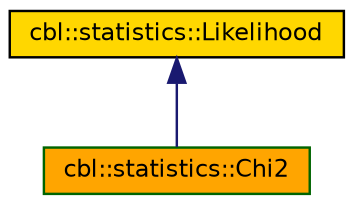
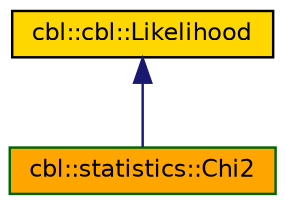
(177, 34) -> (143, 34)
